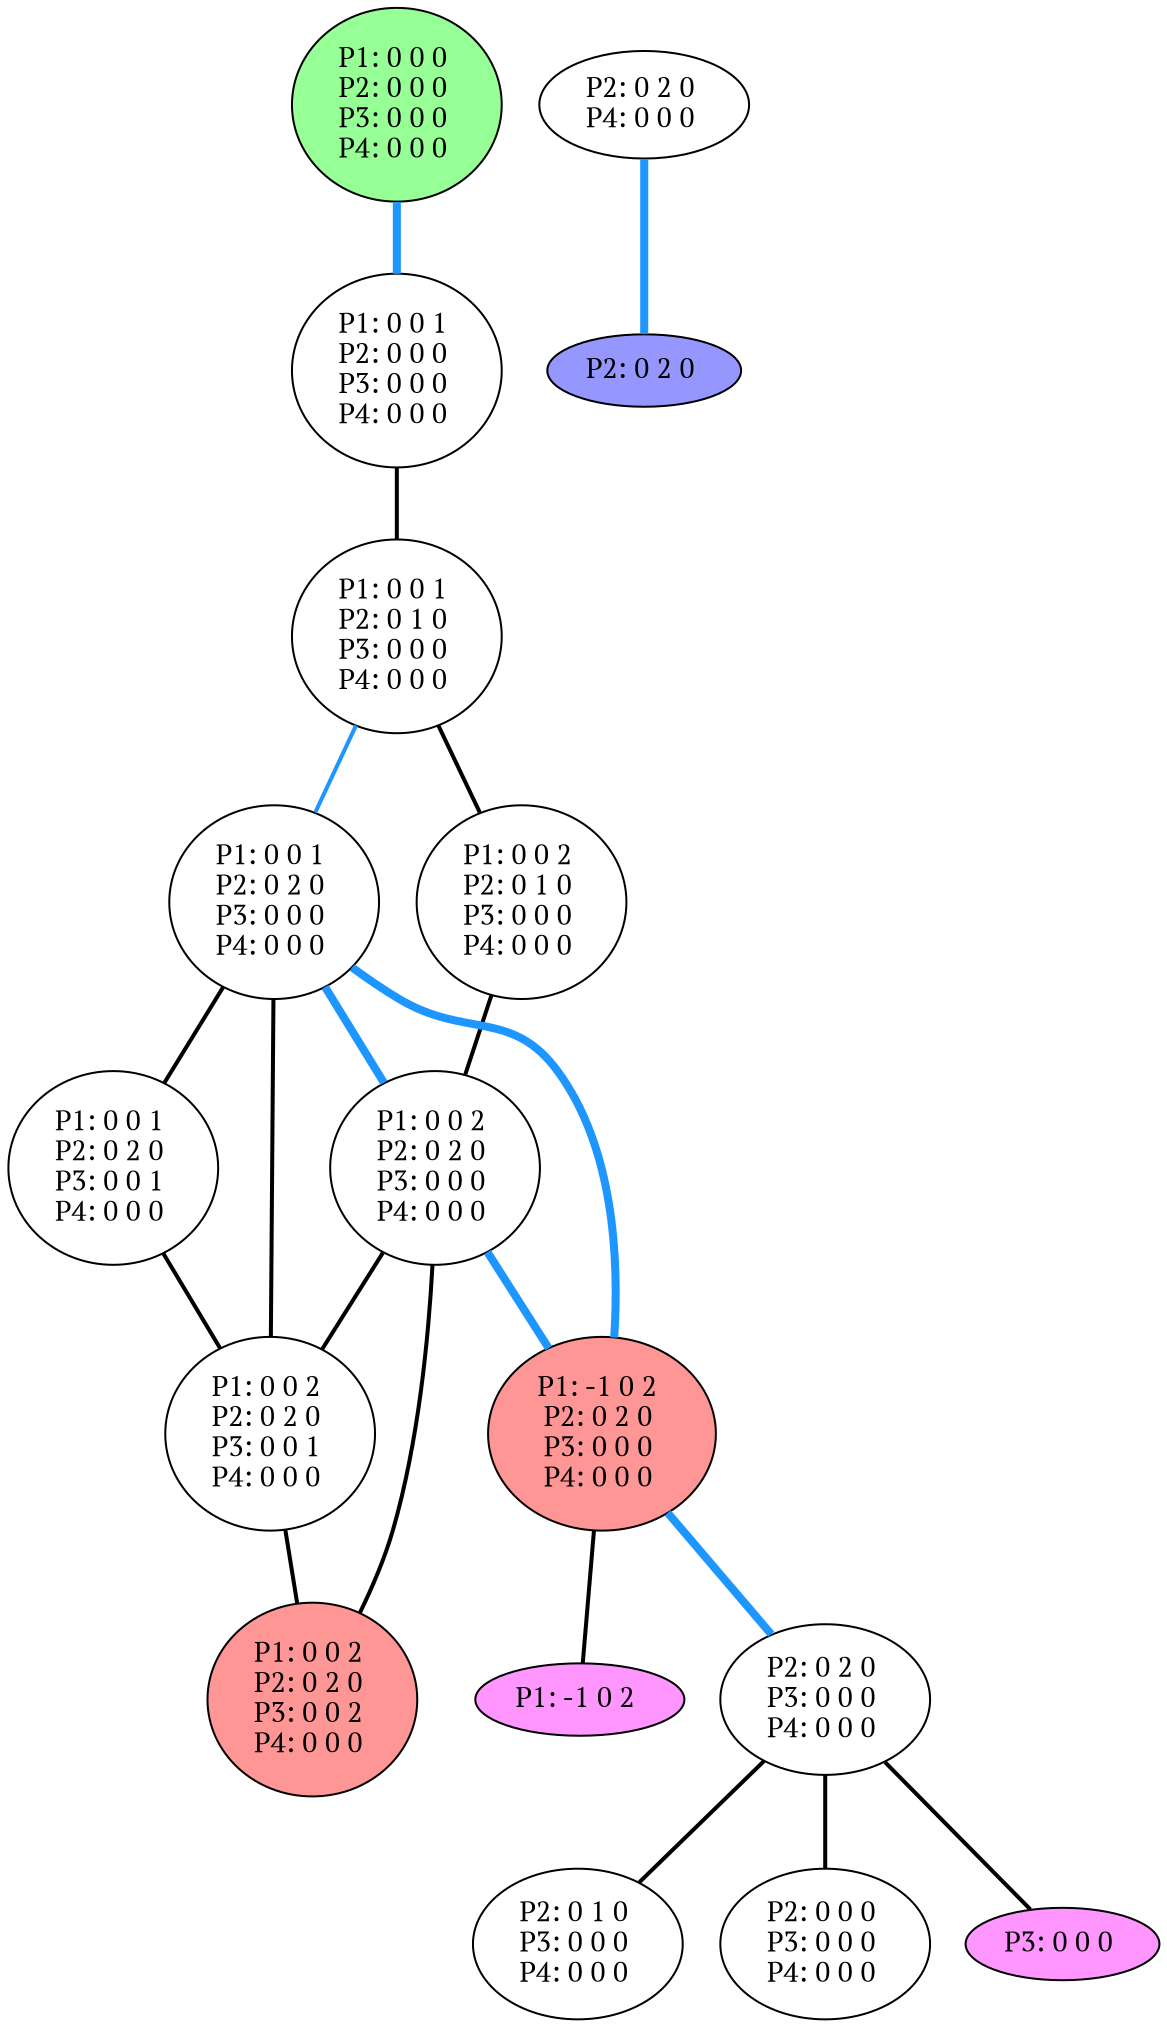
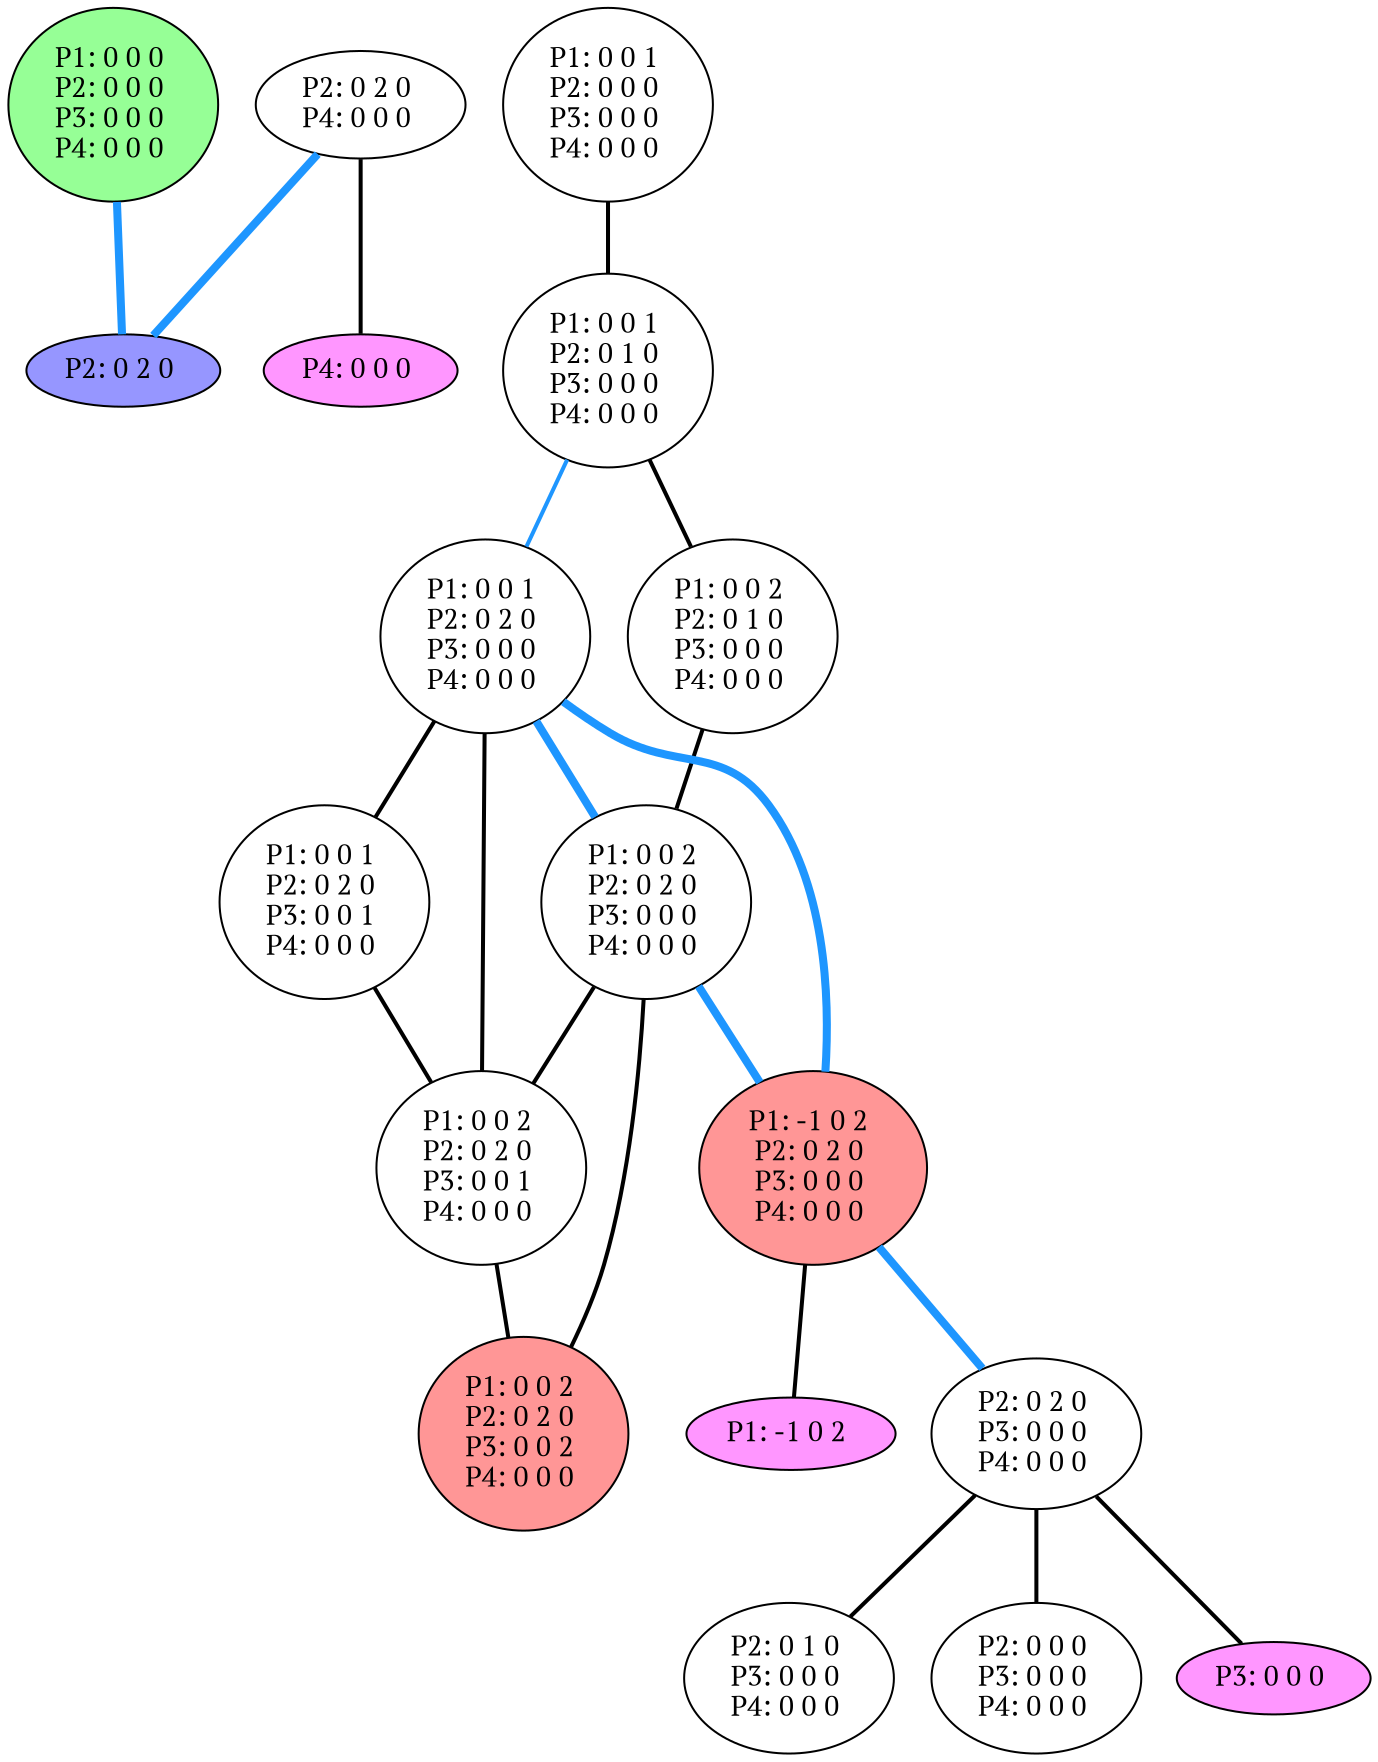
(397, 238) -> (119, 268)
none -> (361, 371)
